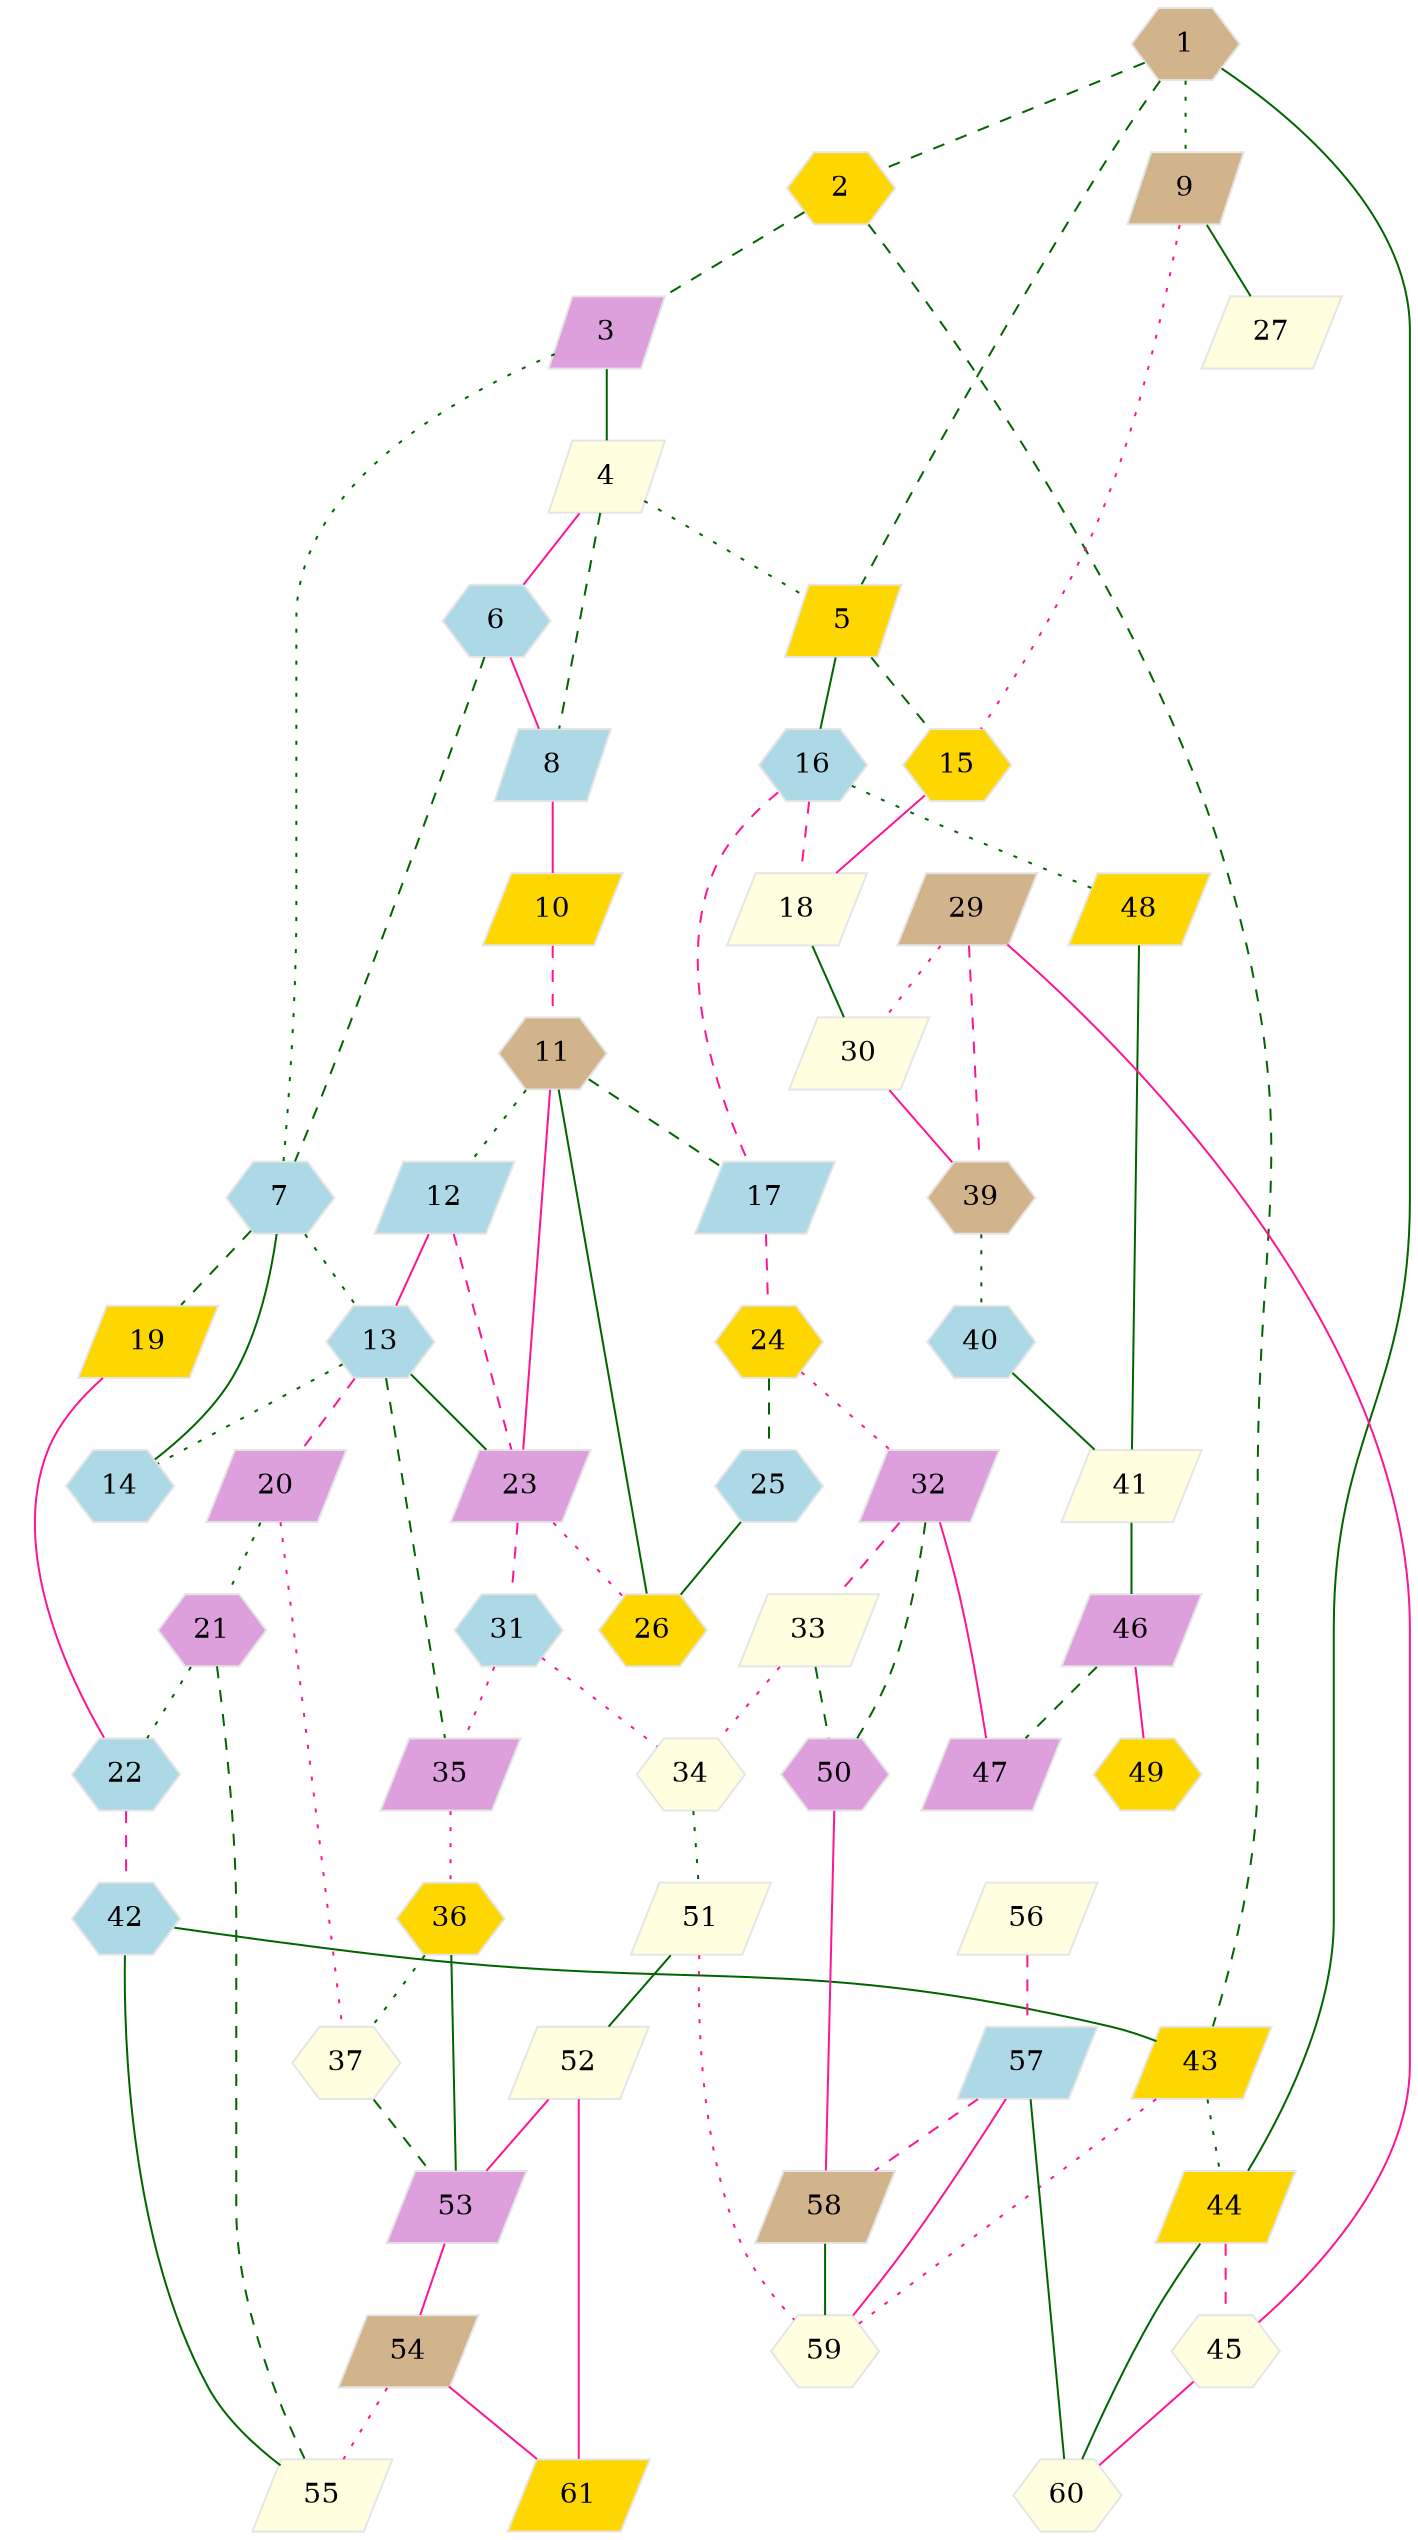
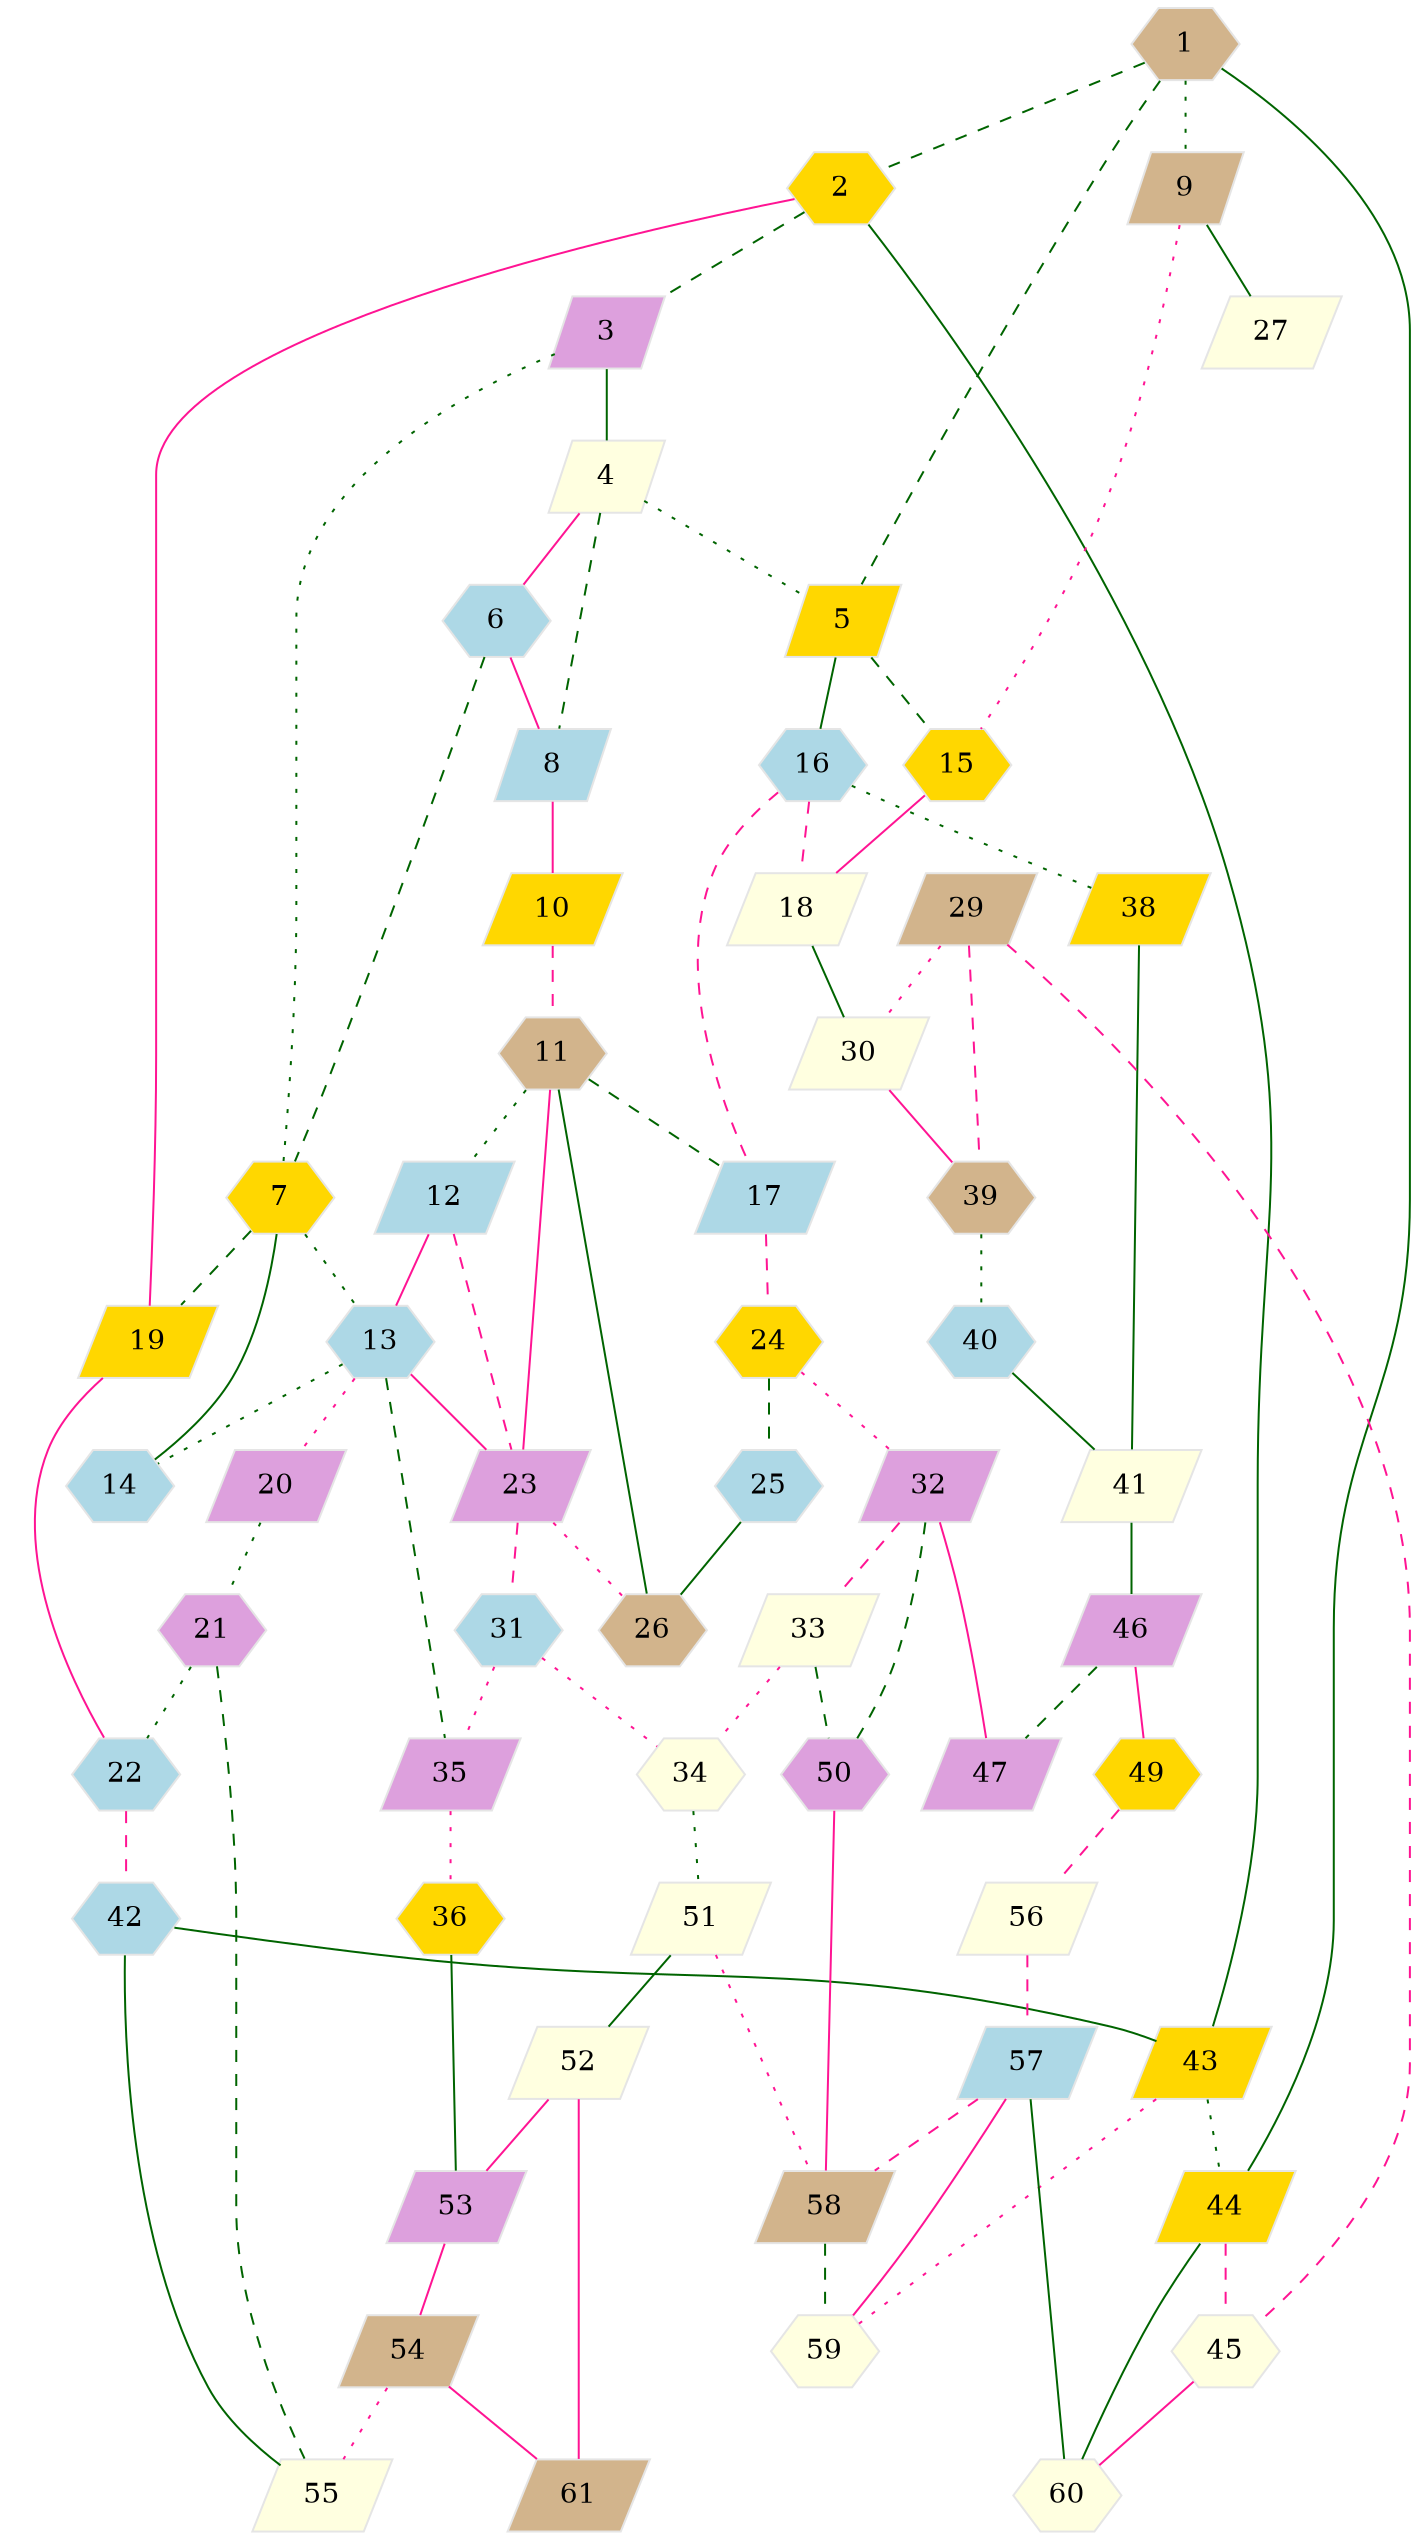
none -> (156, 531)
(1140, 909) -> (1140, 909)
(1268, 1078) -> (1268, 1078)
(280, 1198) -> (280, 1198)
(449, 1412) -> (449, 1412)
(328, 1414) -> (328, 1414)
(1406, 1593) -> (1406, 1593)
(653, 1630) -> (653, 1630)
none -> (1088, 1846)
(346, 2063) -> none
(714, 2148) -> (763, 2063)
(825, 2279) -> (825, 2279)
(579, 2495) -> (579, 2495)
